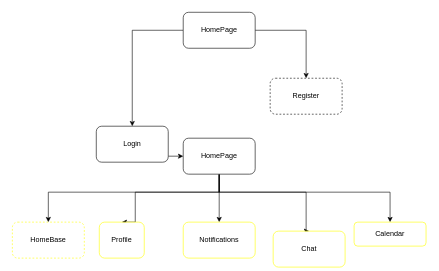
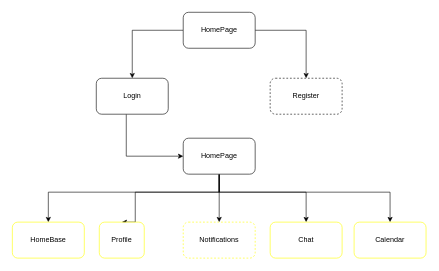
(132, 144) -> (132, 96)
(390, 234) -> (390, 240)
(48, 240) -> (48, 240)
(219, 240) -> (219, 240)
(309, 249) -> (306, 240)
